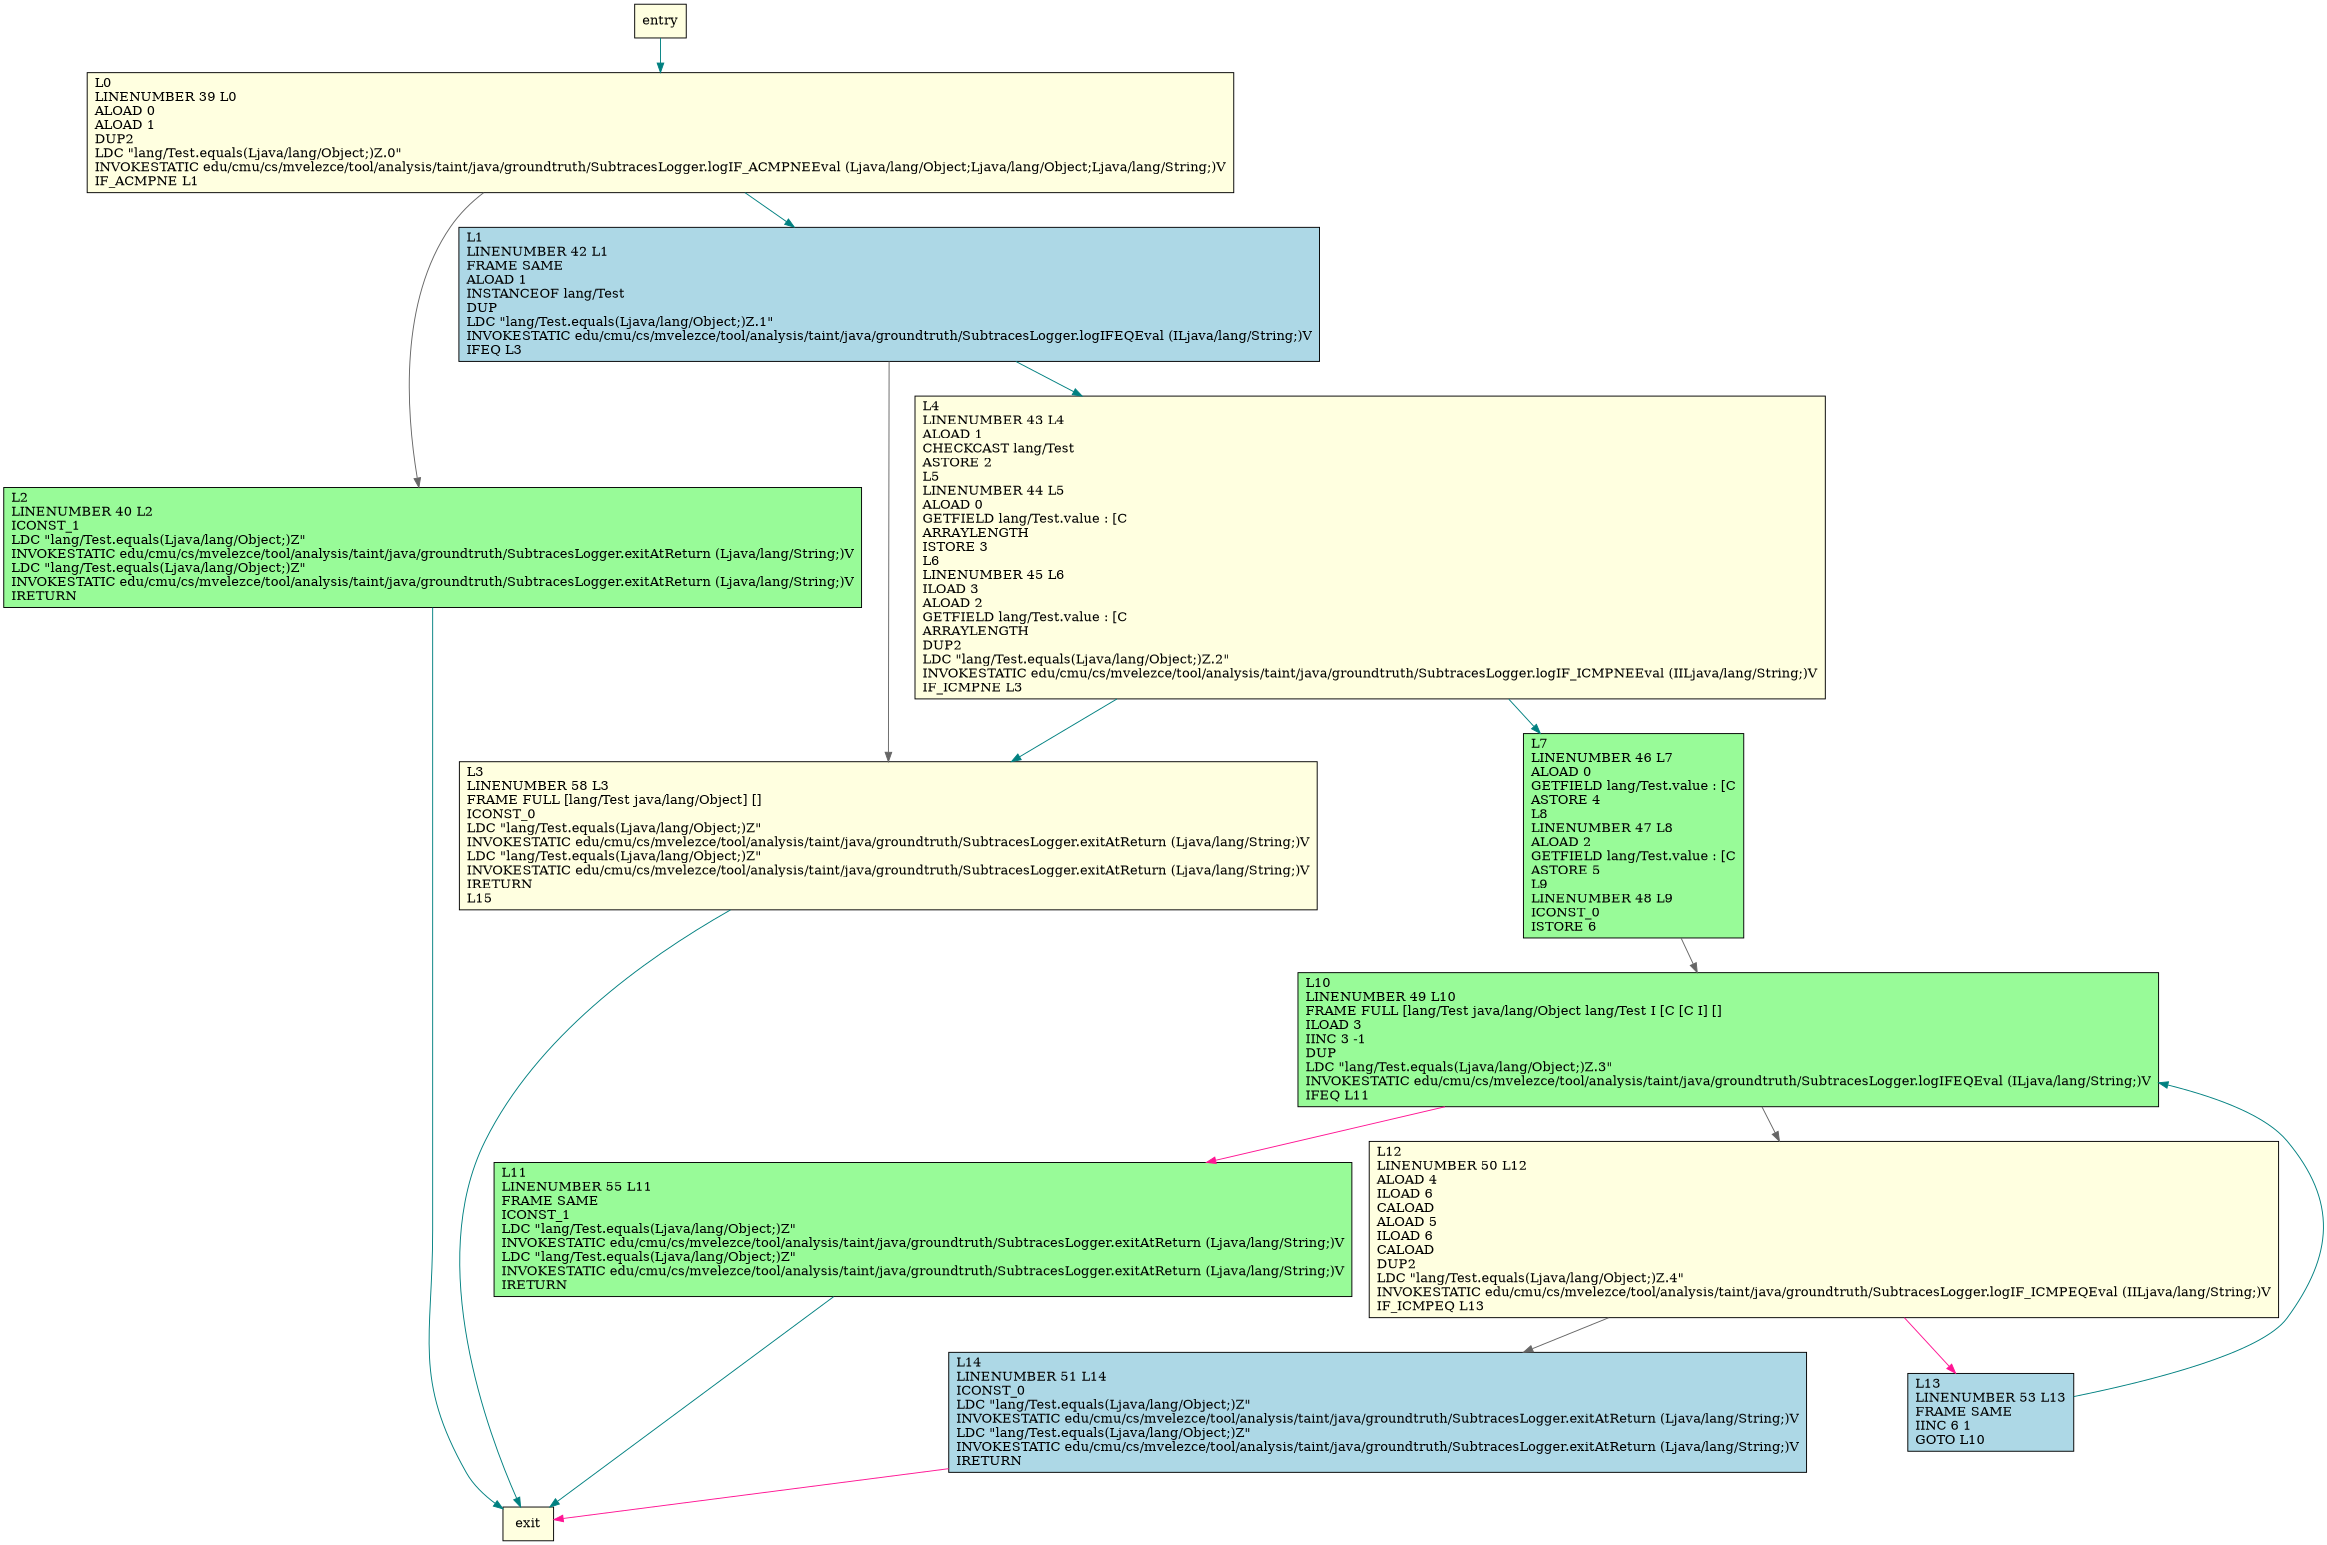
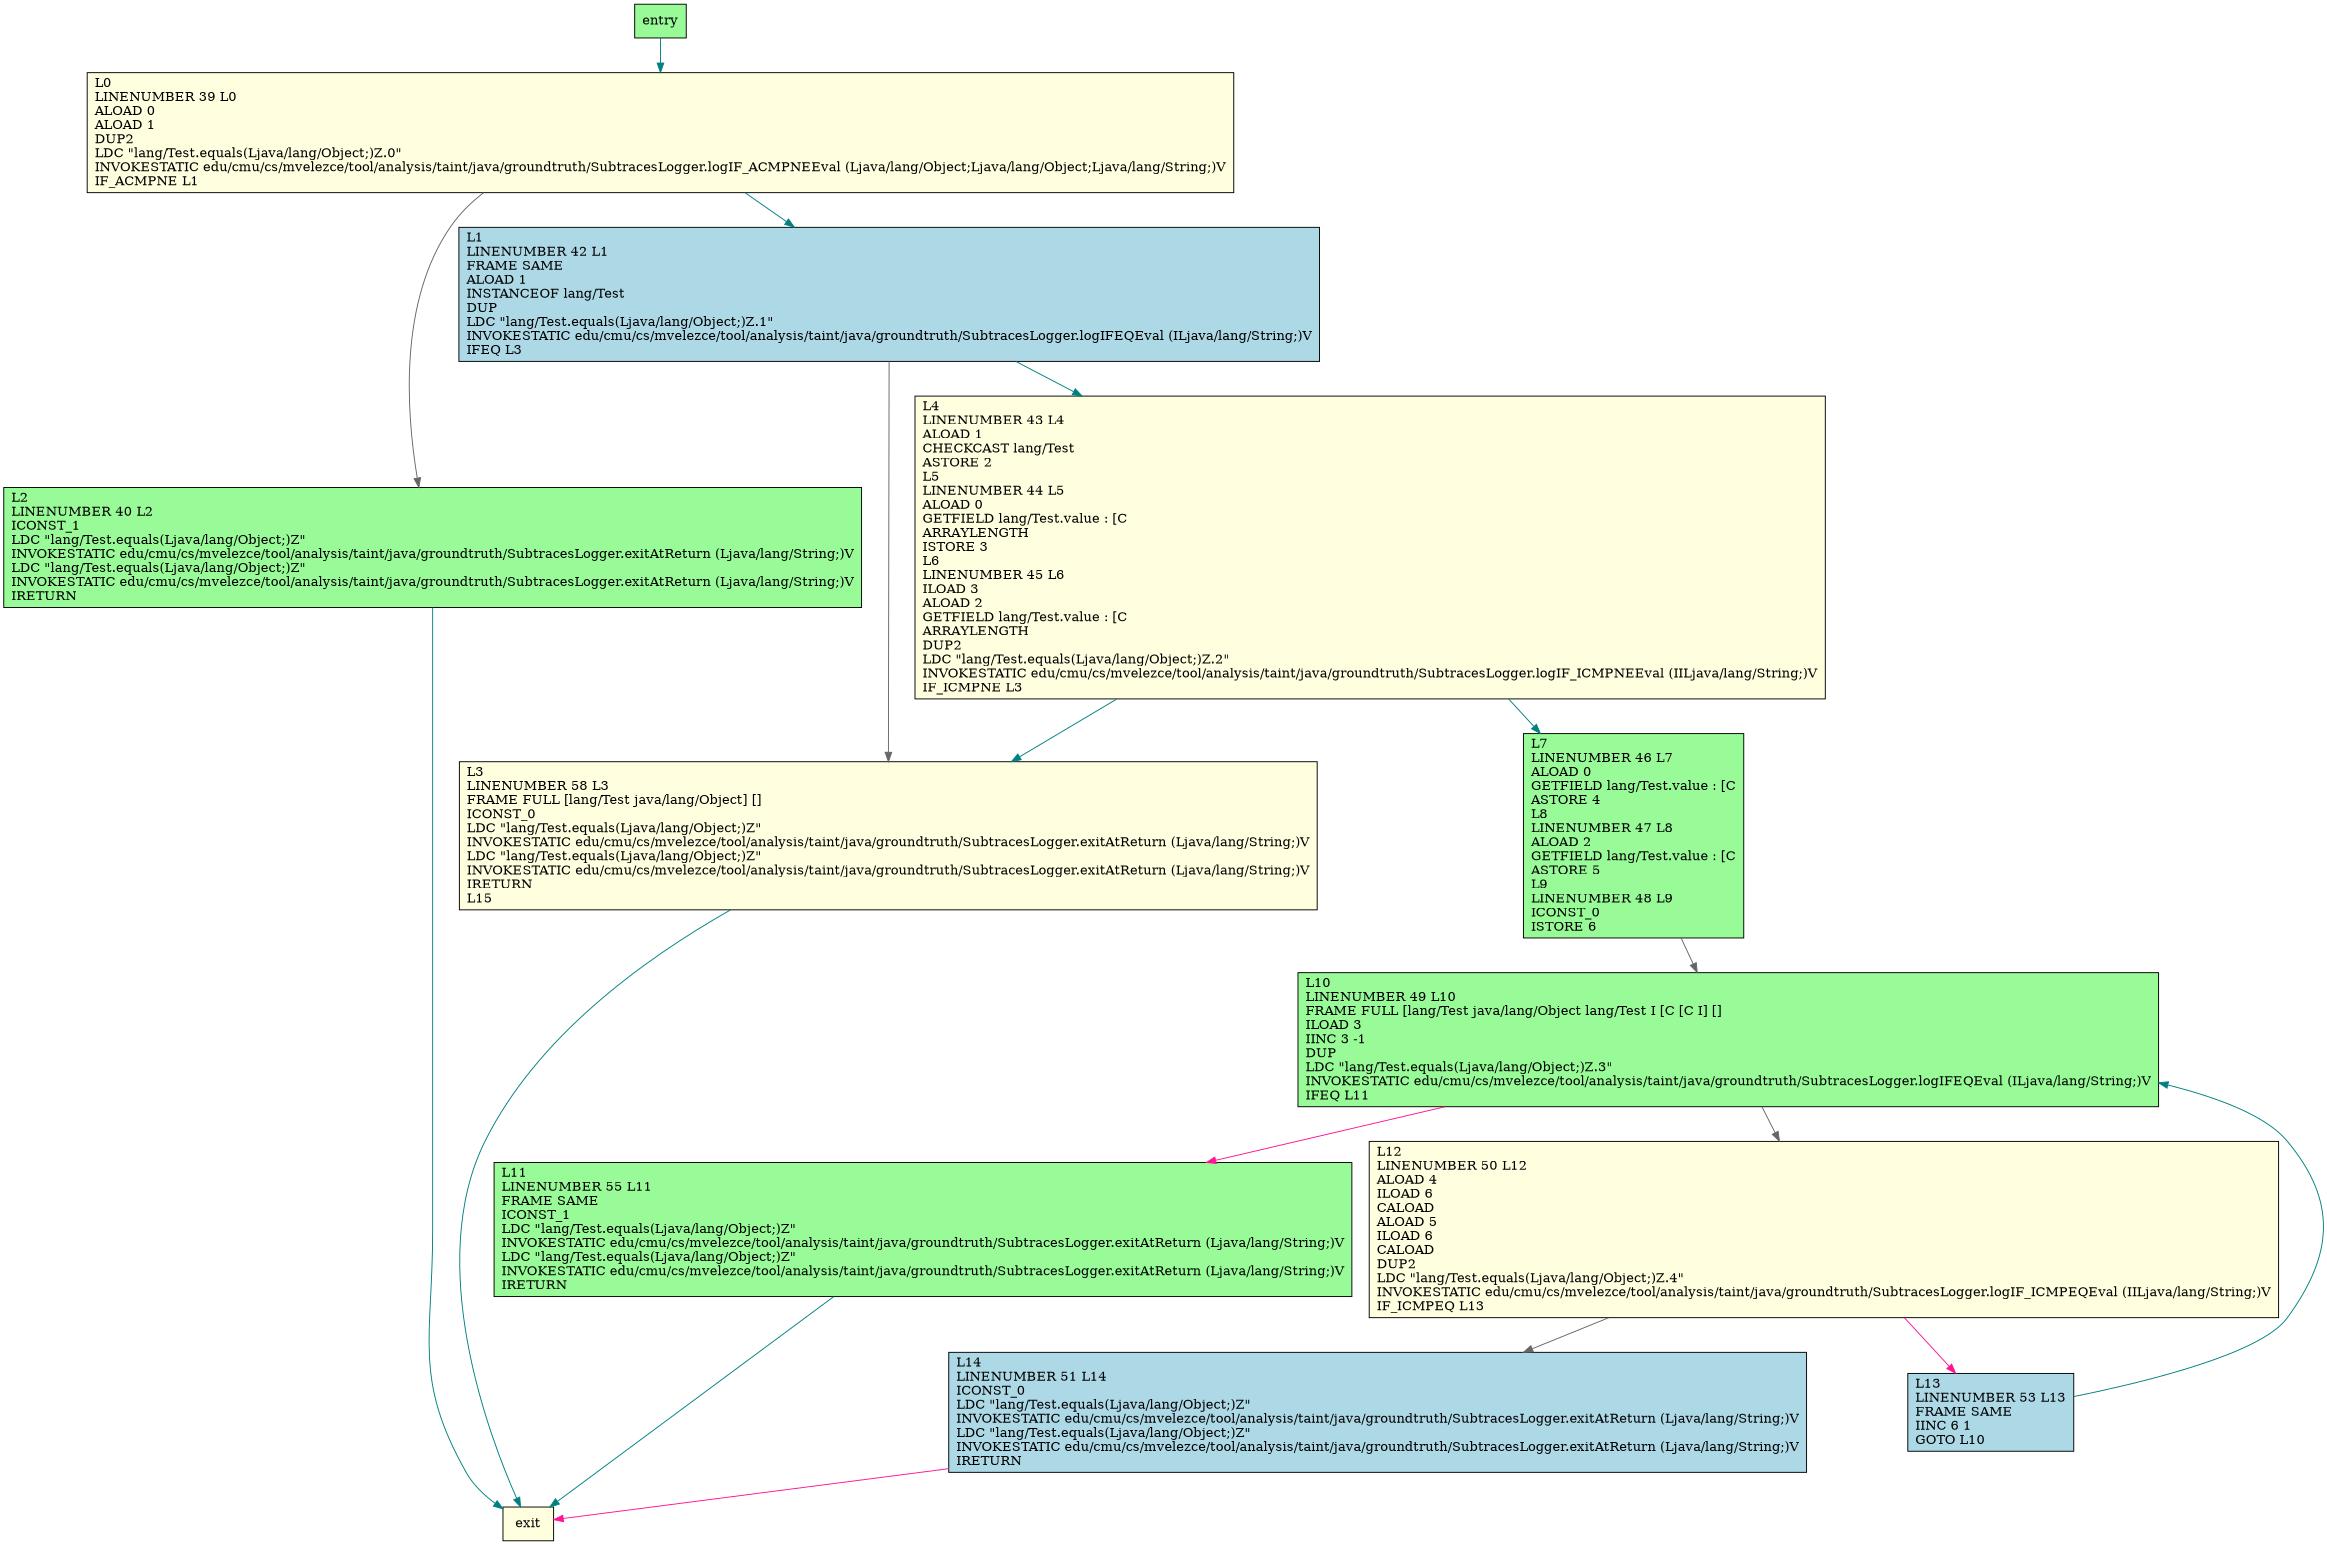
(660, 21) -> (660, 21)
